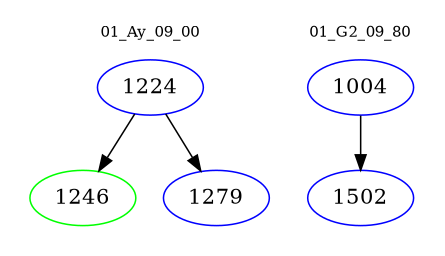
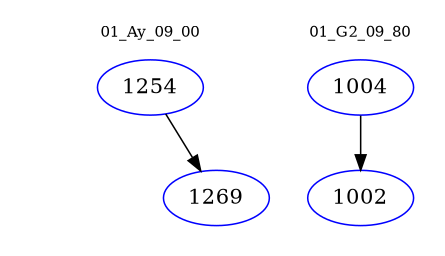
(150, 87) -> (150, 87)
(83, 198) -> none
(216, 198) -> (216, 198)
(361, 198) -> (361, 198)
